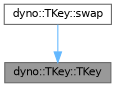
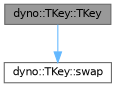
(58, 38) -> (58, 38)
